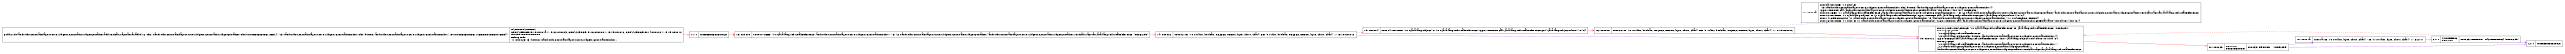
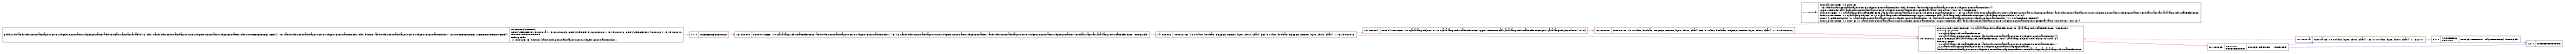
(2265, 32) -> (2190, 39)
